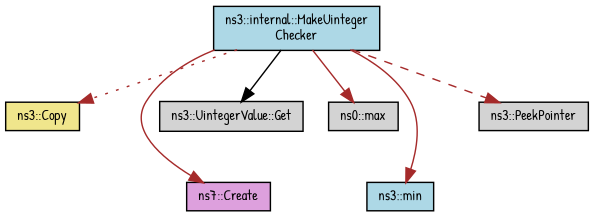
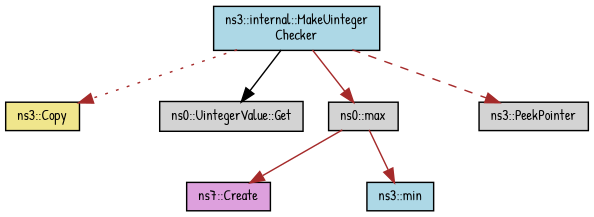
(407, 97) -> (379, 150)
(144, 106) -> (303, 153)
(231, 116) -> (231, 116)
